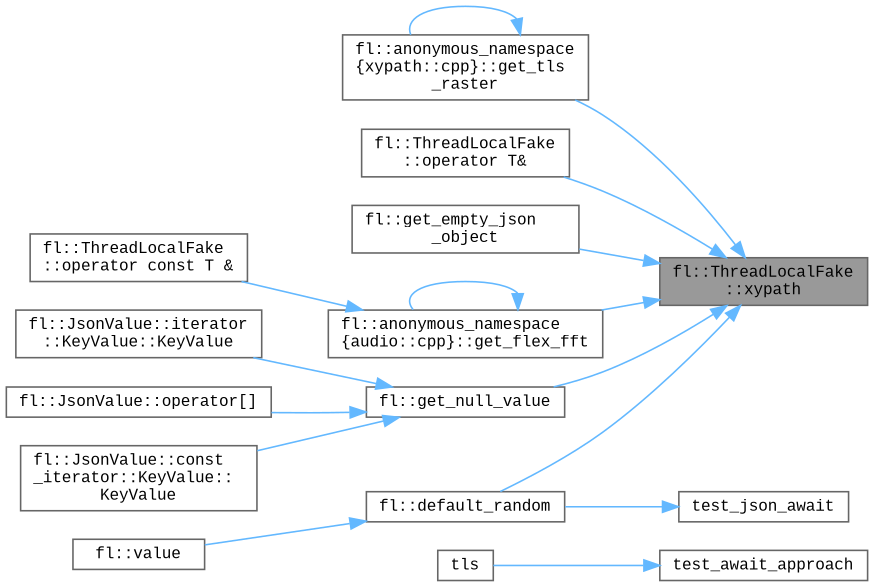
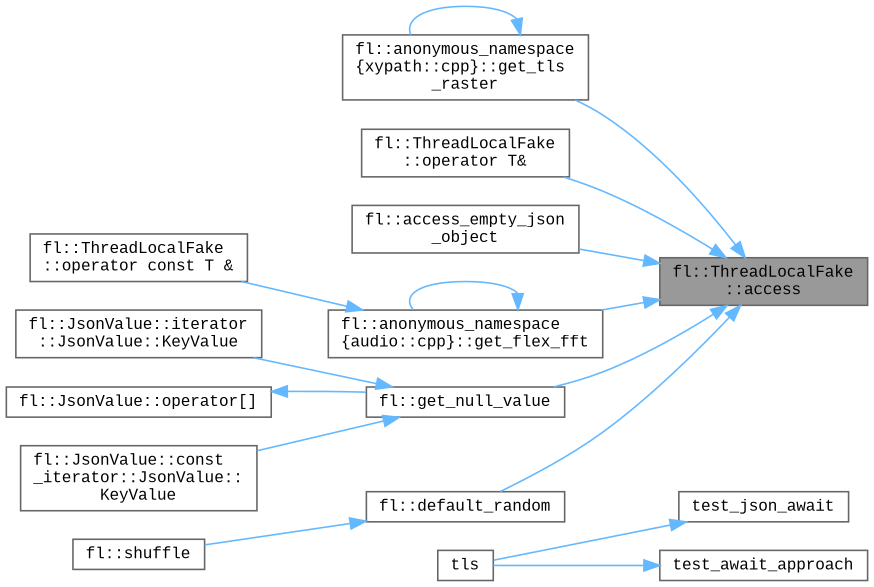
(466, 229) -> (466, 229)
(764, 282) -> (764, 282)
(139, 334) -> (139, 334)
(311, 413) -> (327, 391)
(139, 478) -> (139, 478)
(614, 507) -> (582, 543)
(139, 554) -> (139, 554)
